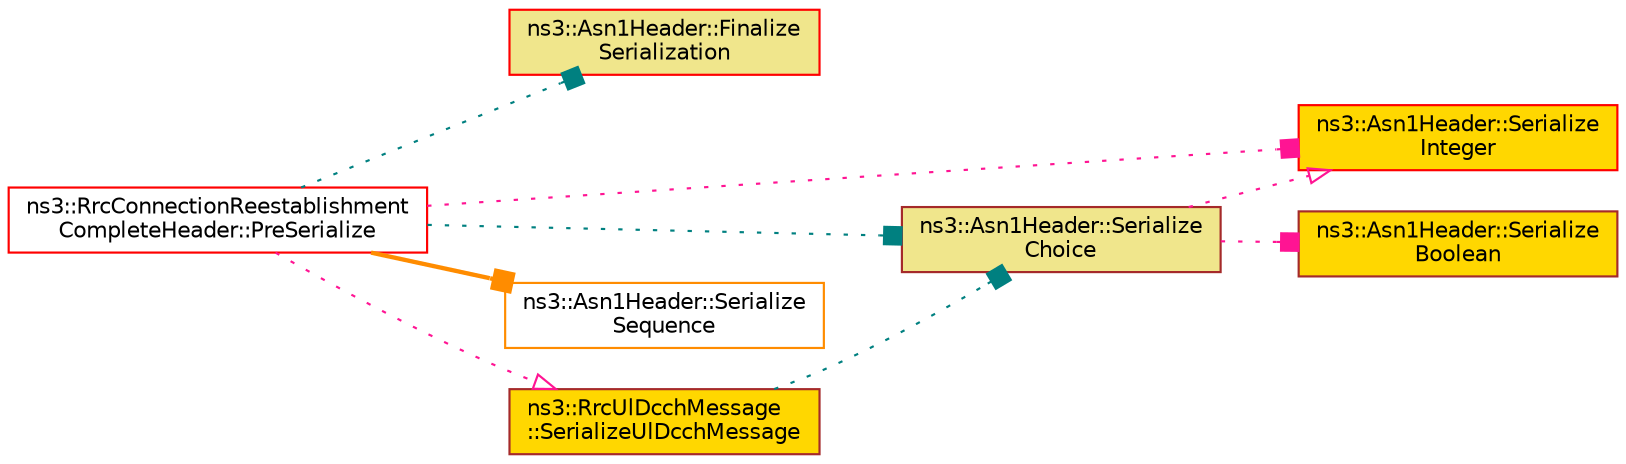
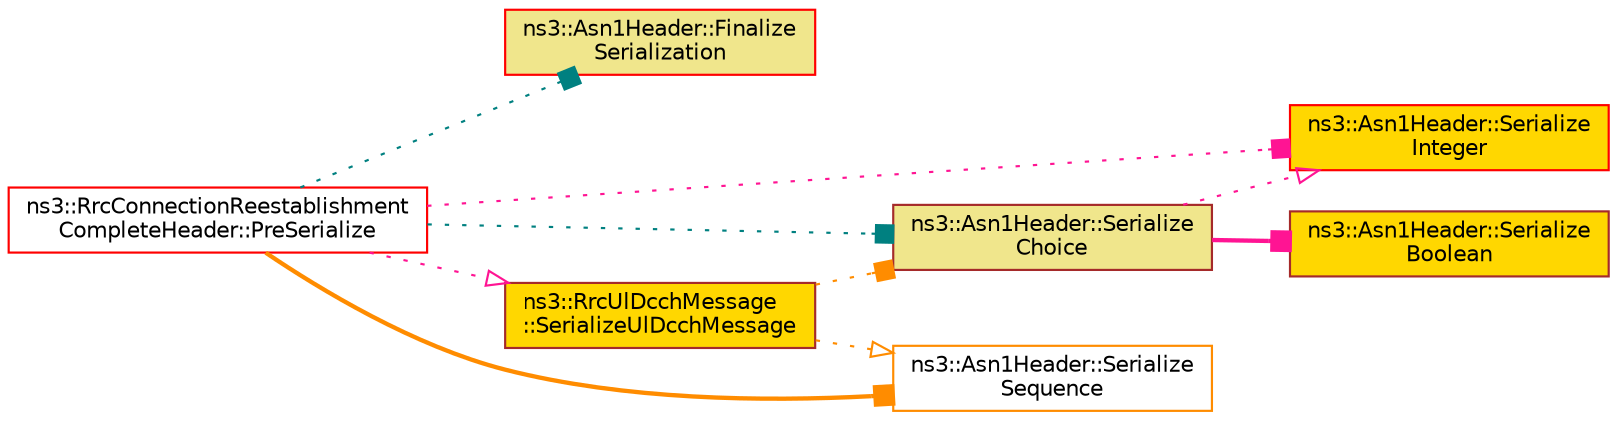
(1249, 242) -> (1240, 240)
(883, 341) -> (844, 279)
none -> (844, 345)
